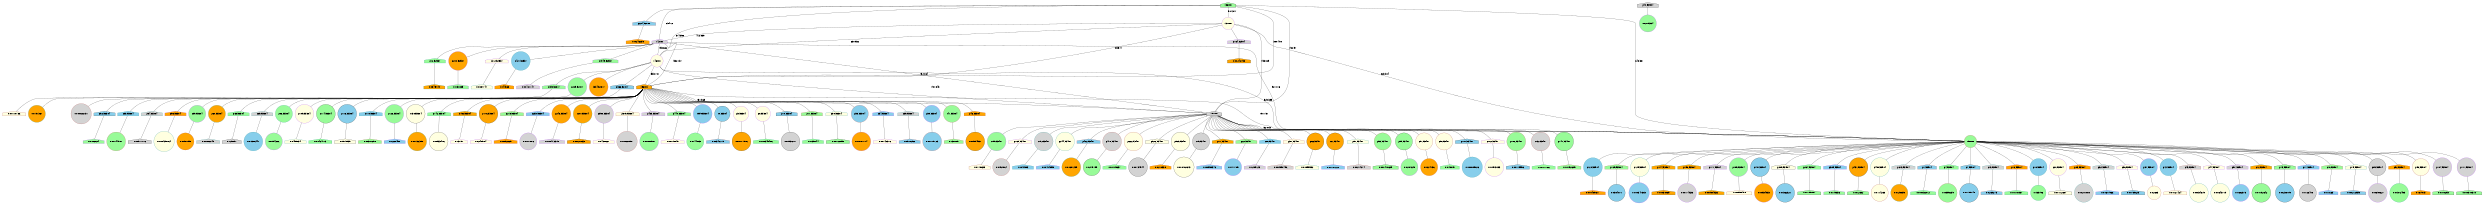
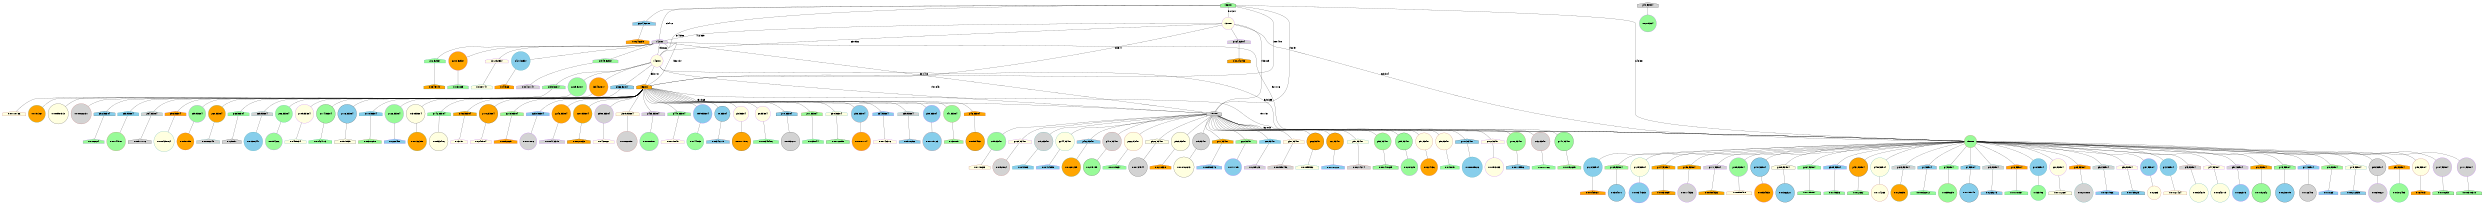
(924, 74) -> (924, 74)
none -> (58, 114)
